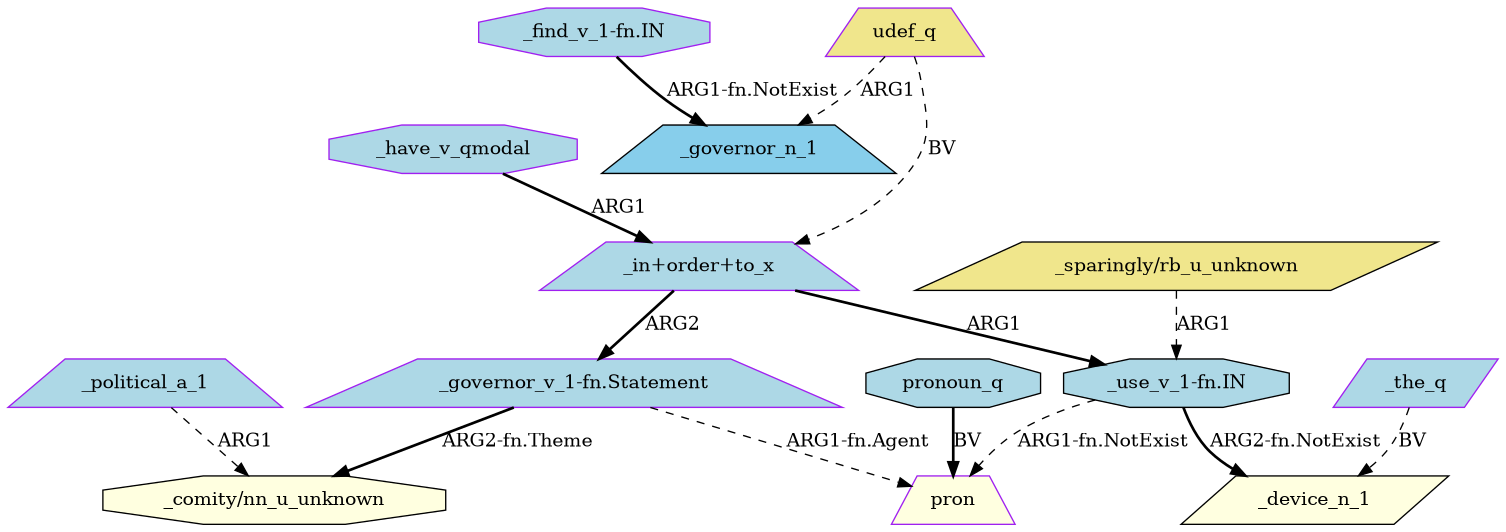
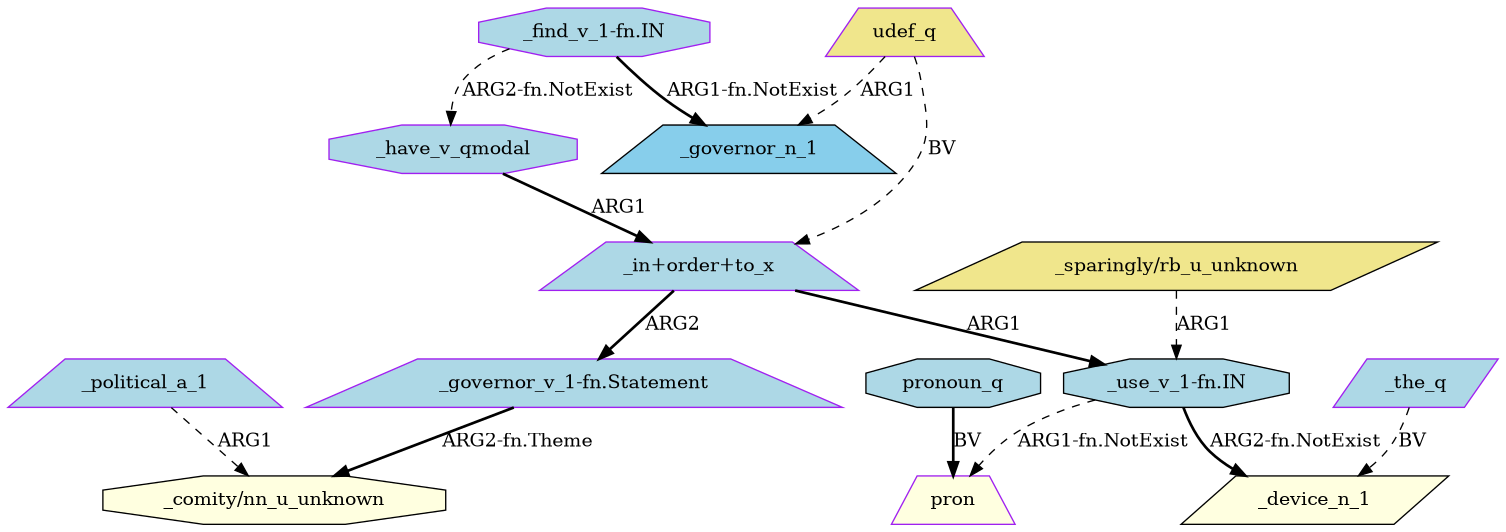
none -> (471, 72)
(774, 445) -> none
